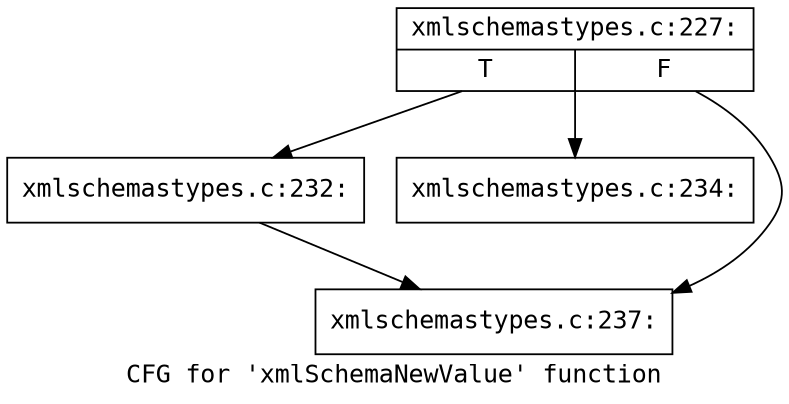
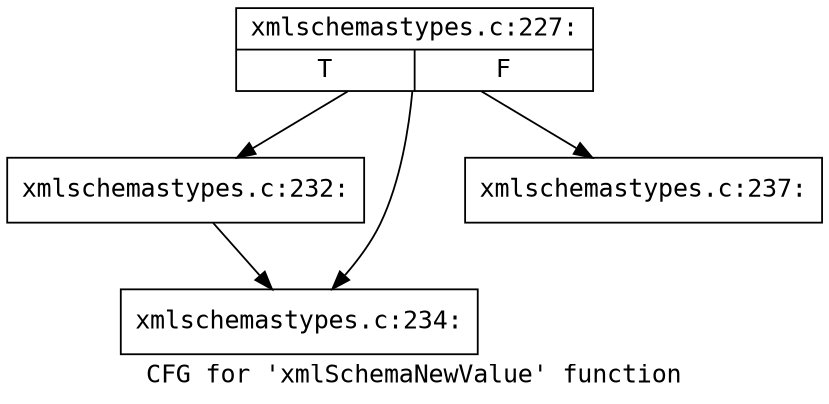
(331, 252) -> (236, 249)
